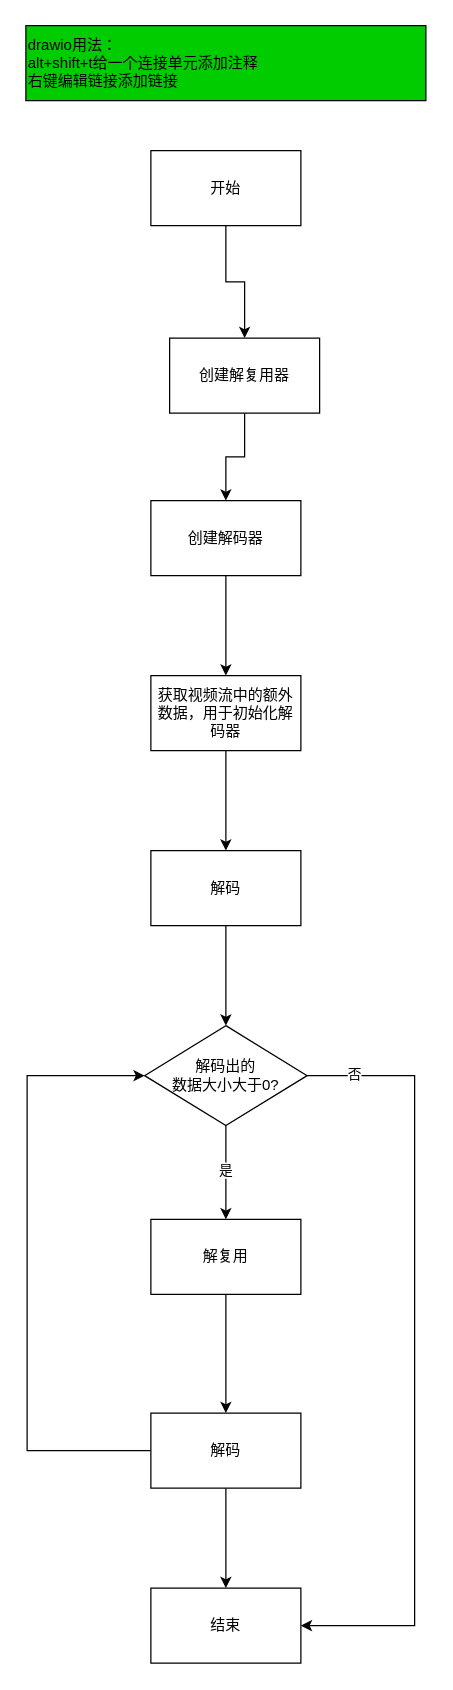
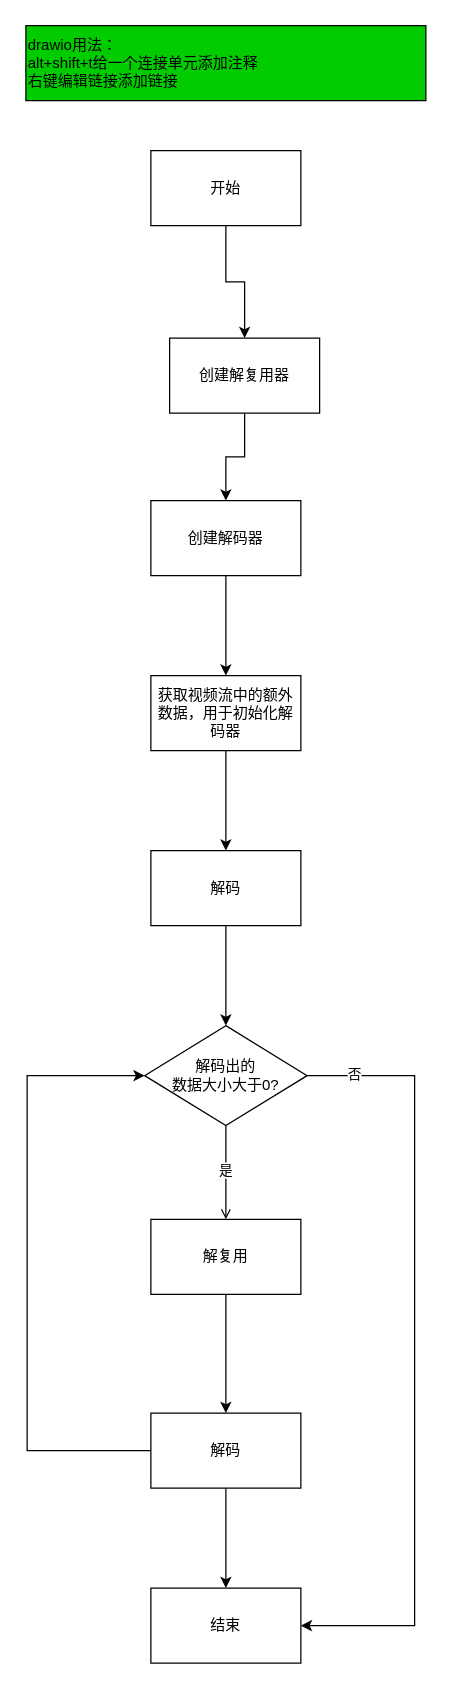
(226, 1209) -> (226, 1211)
